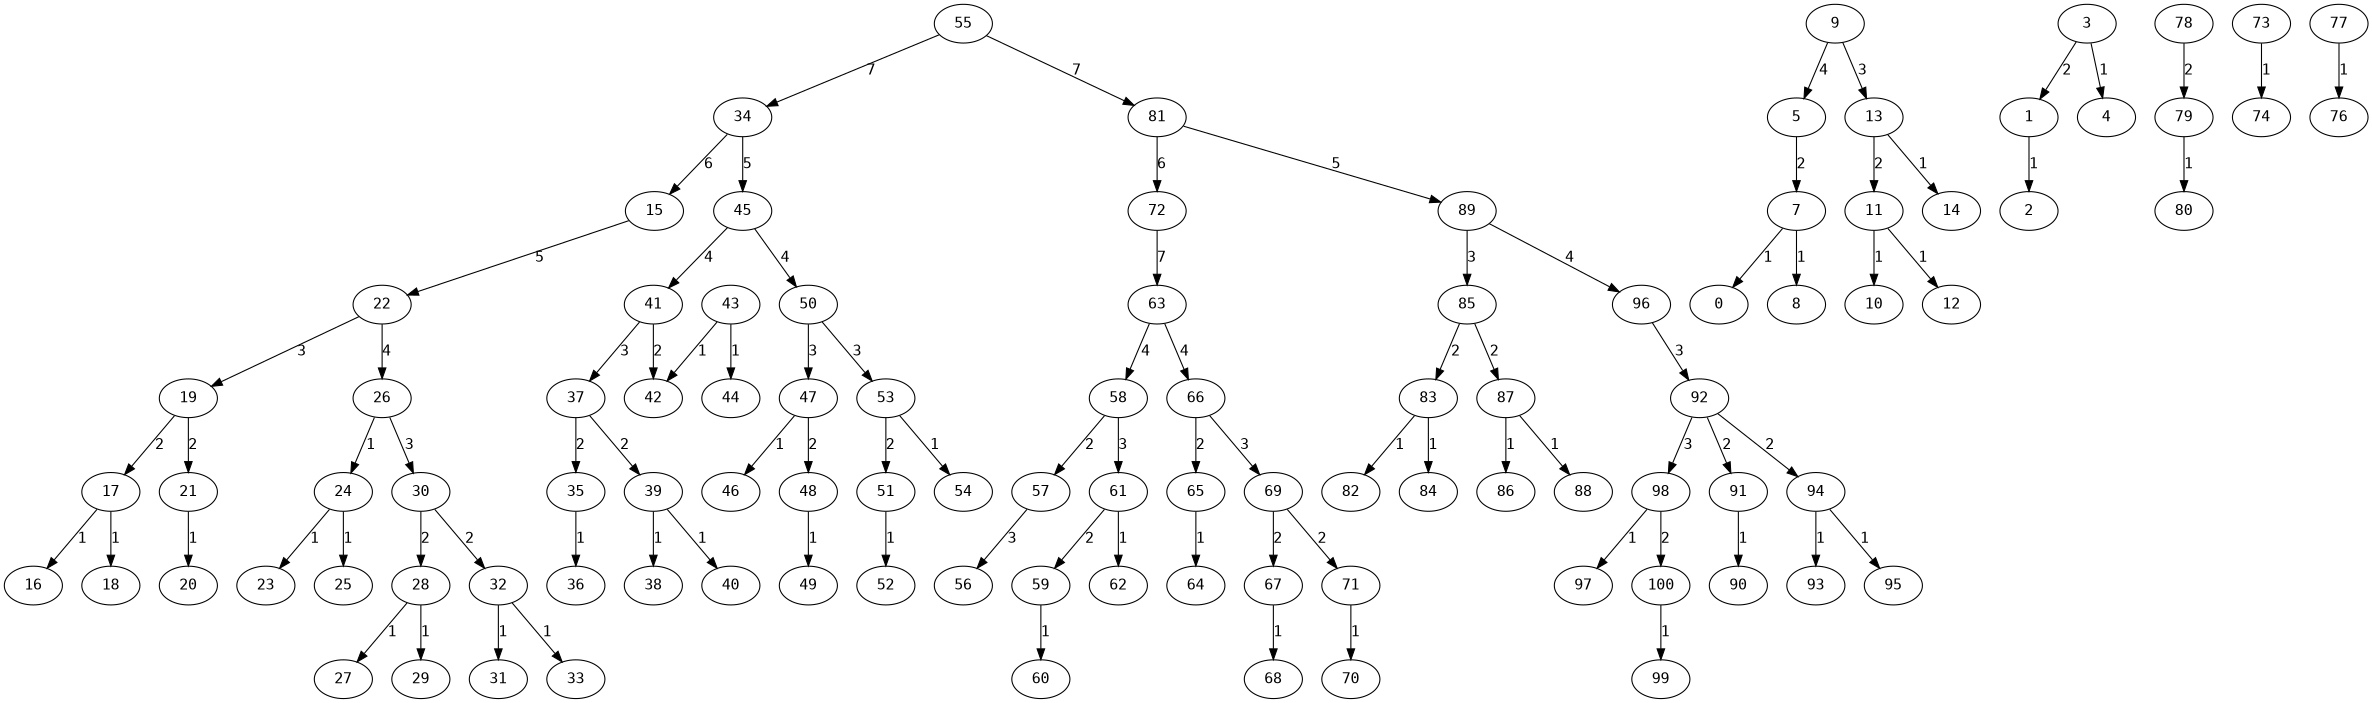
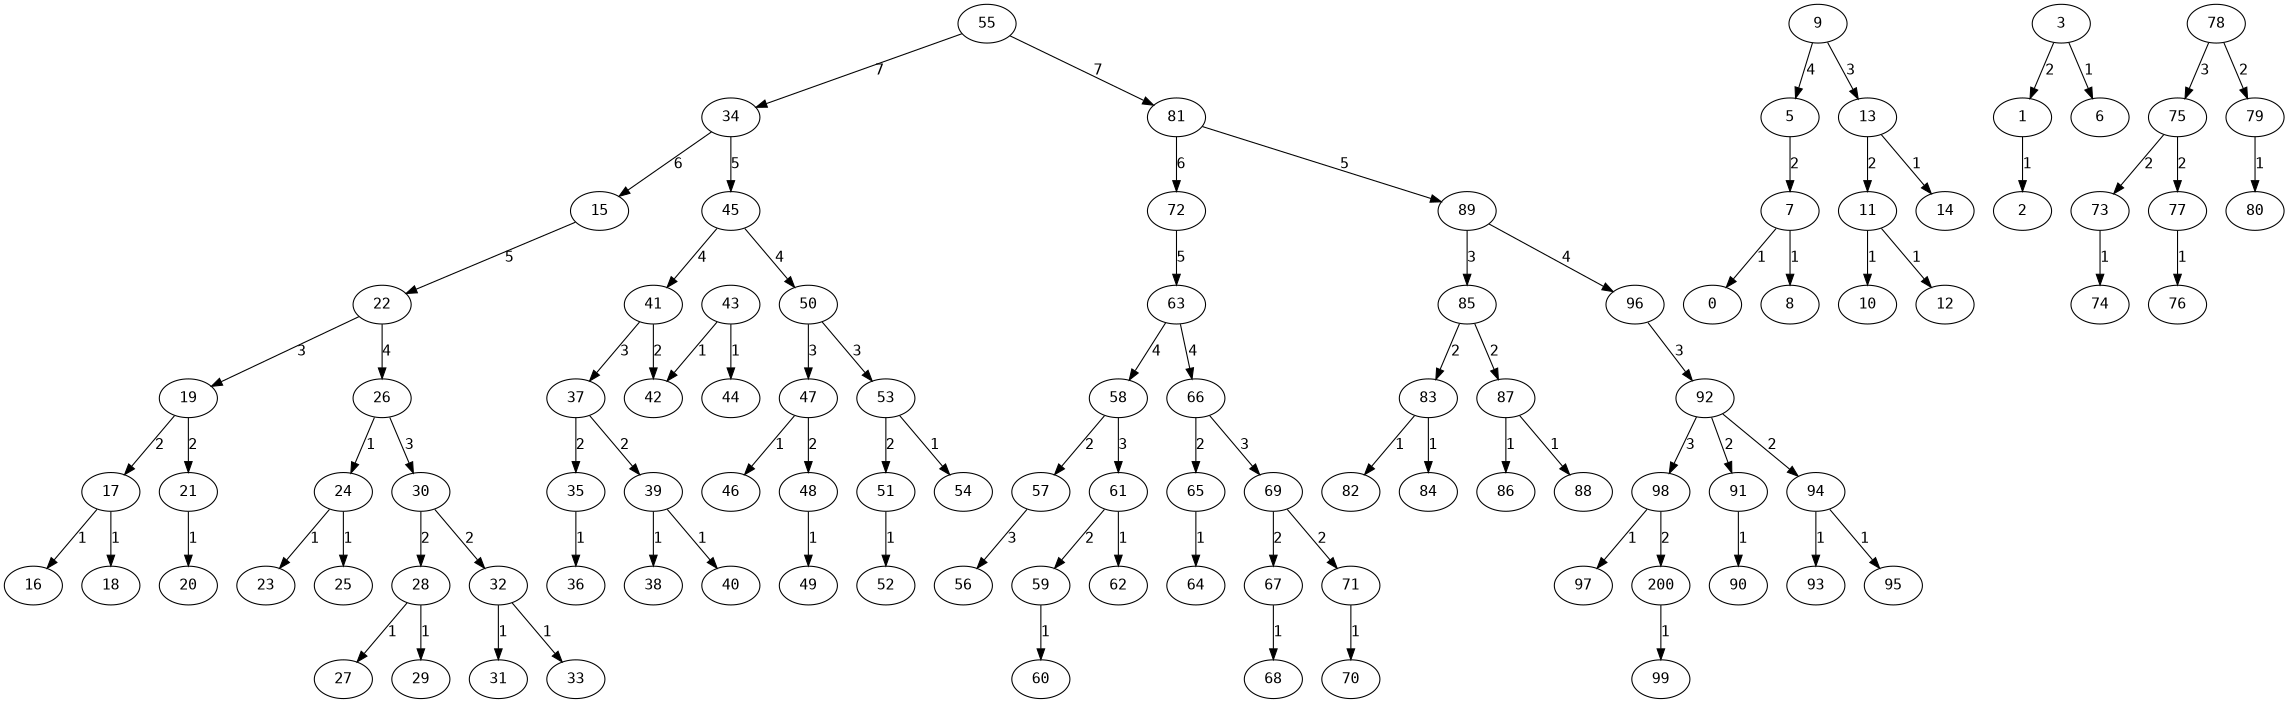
(2106, 117) -> (2100, 117)
none -> (2178, 117)
(1162, 258) -> (1181, 258)
(1661, 586) -> (1661, 586)
